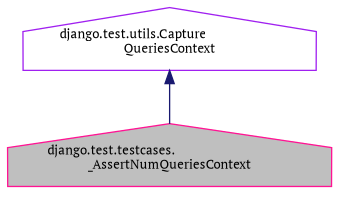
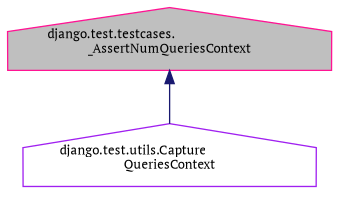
(170, 104) -> (170, 104)
